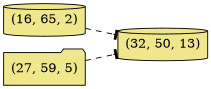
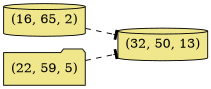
(44, 69) -> (44, 69)
